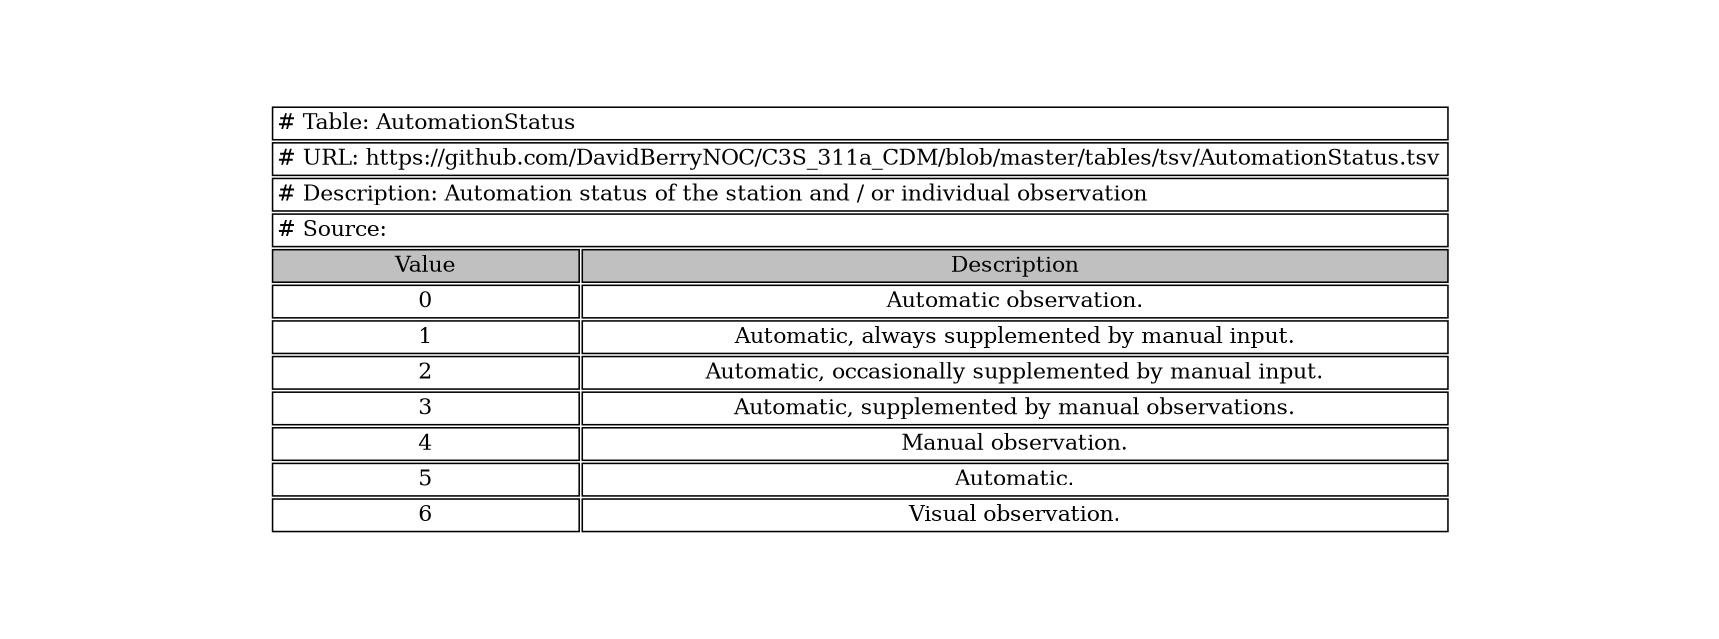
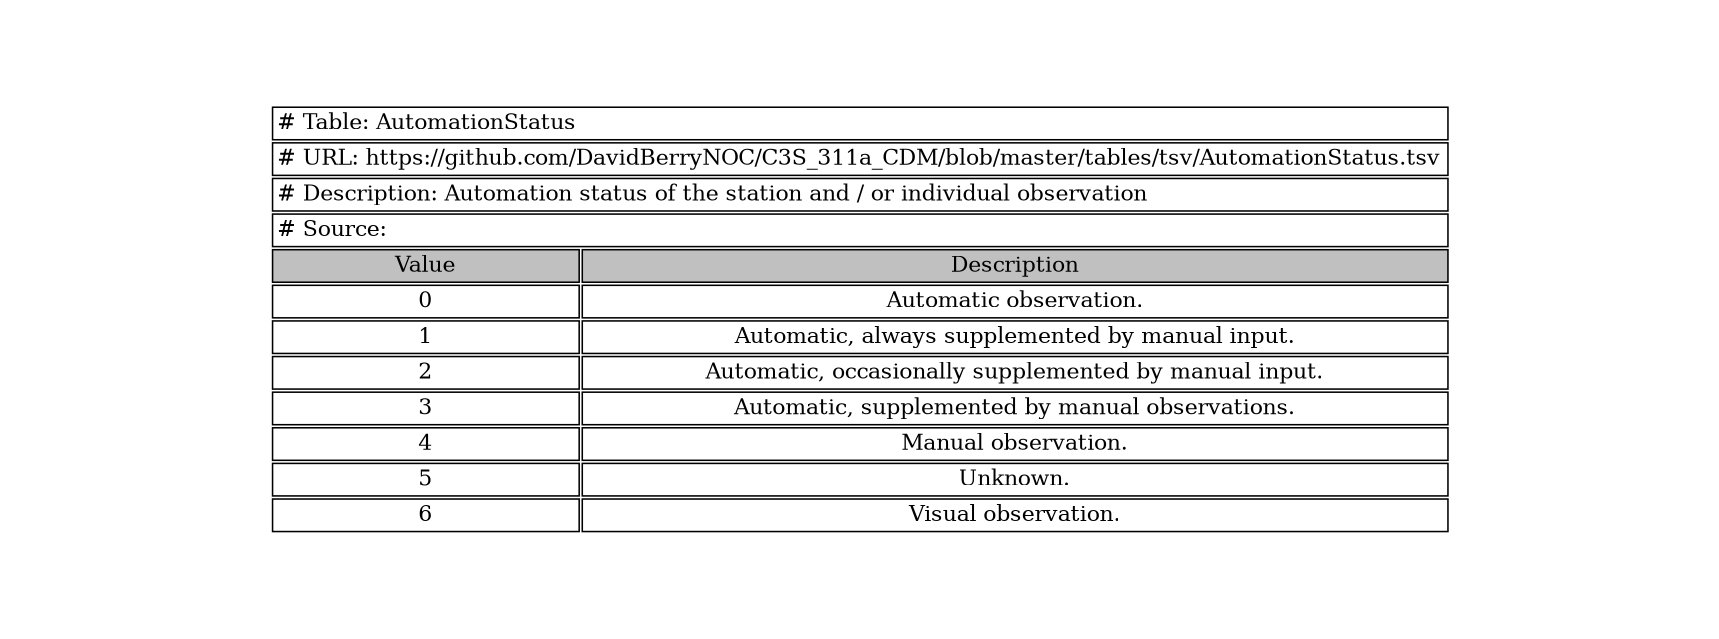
(1015, 479) -> (1015, 479)
